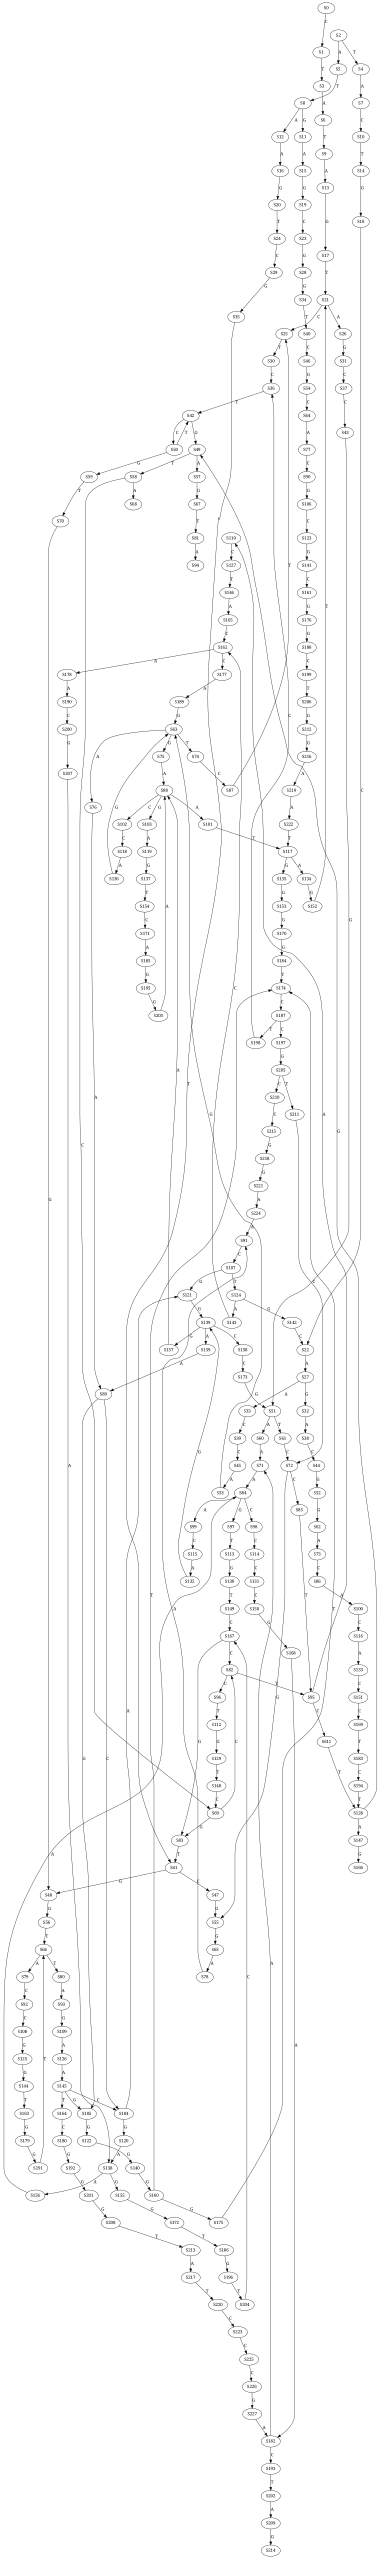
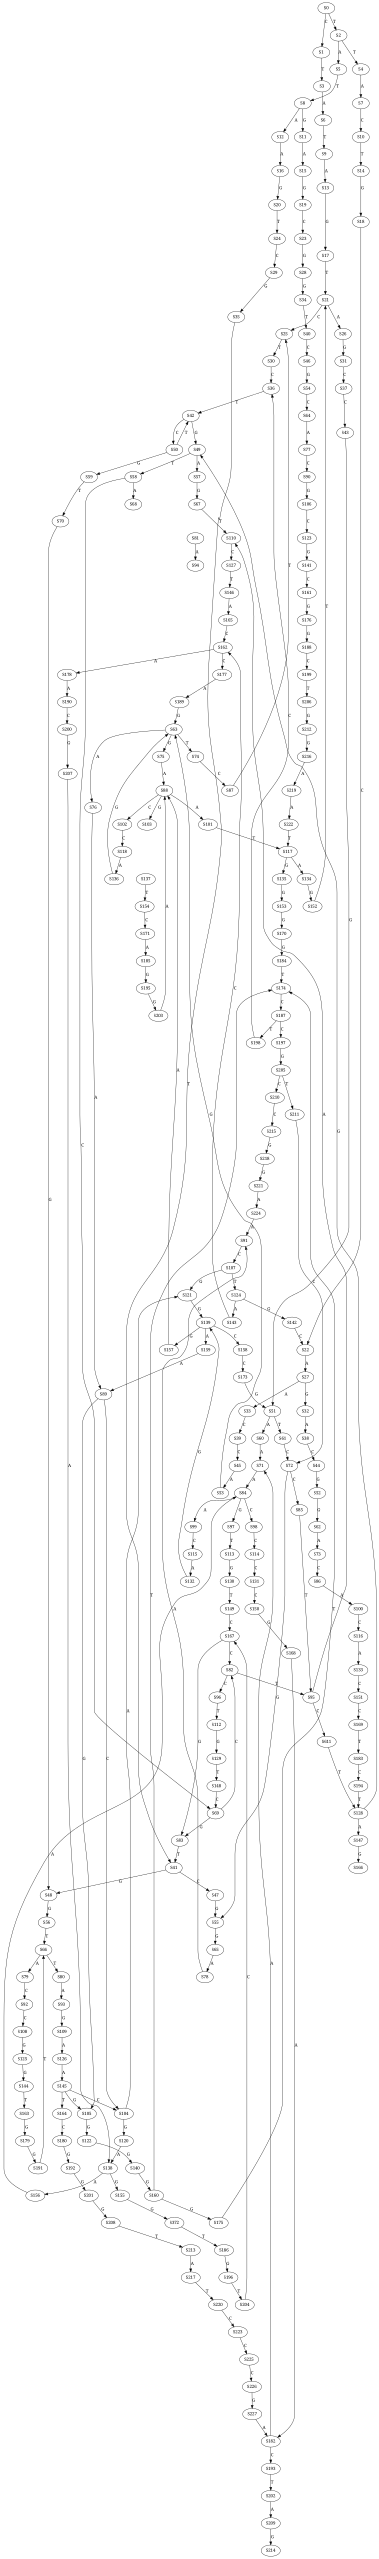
none -> (332, 20)
(196, 520) -> (213, 520)
(147, 852) -> none
